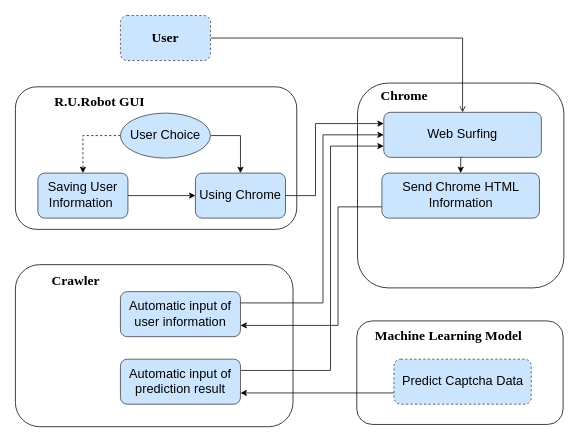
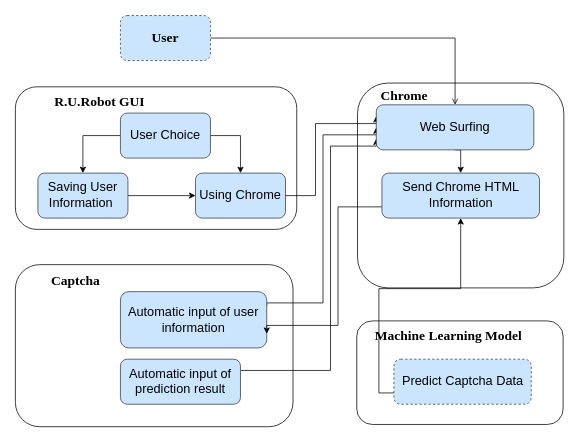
(86, 135) -> (86, 135)
(165, 135) -> (165, 135)
(462, 135) -> (455, 127)
(76, 281) -> (76, 281)
(180, 314) -> (194, 320)
(247, 393) -> (461, 257)
